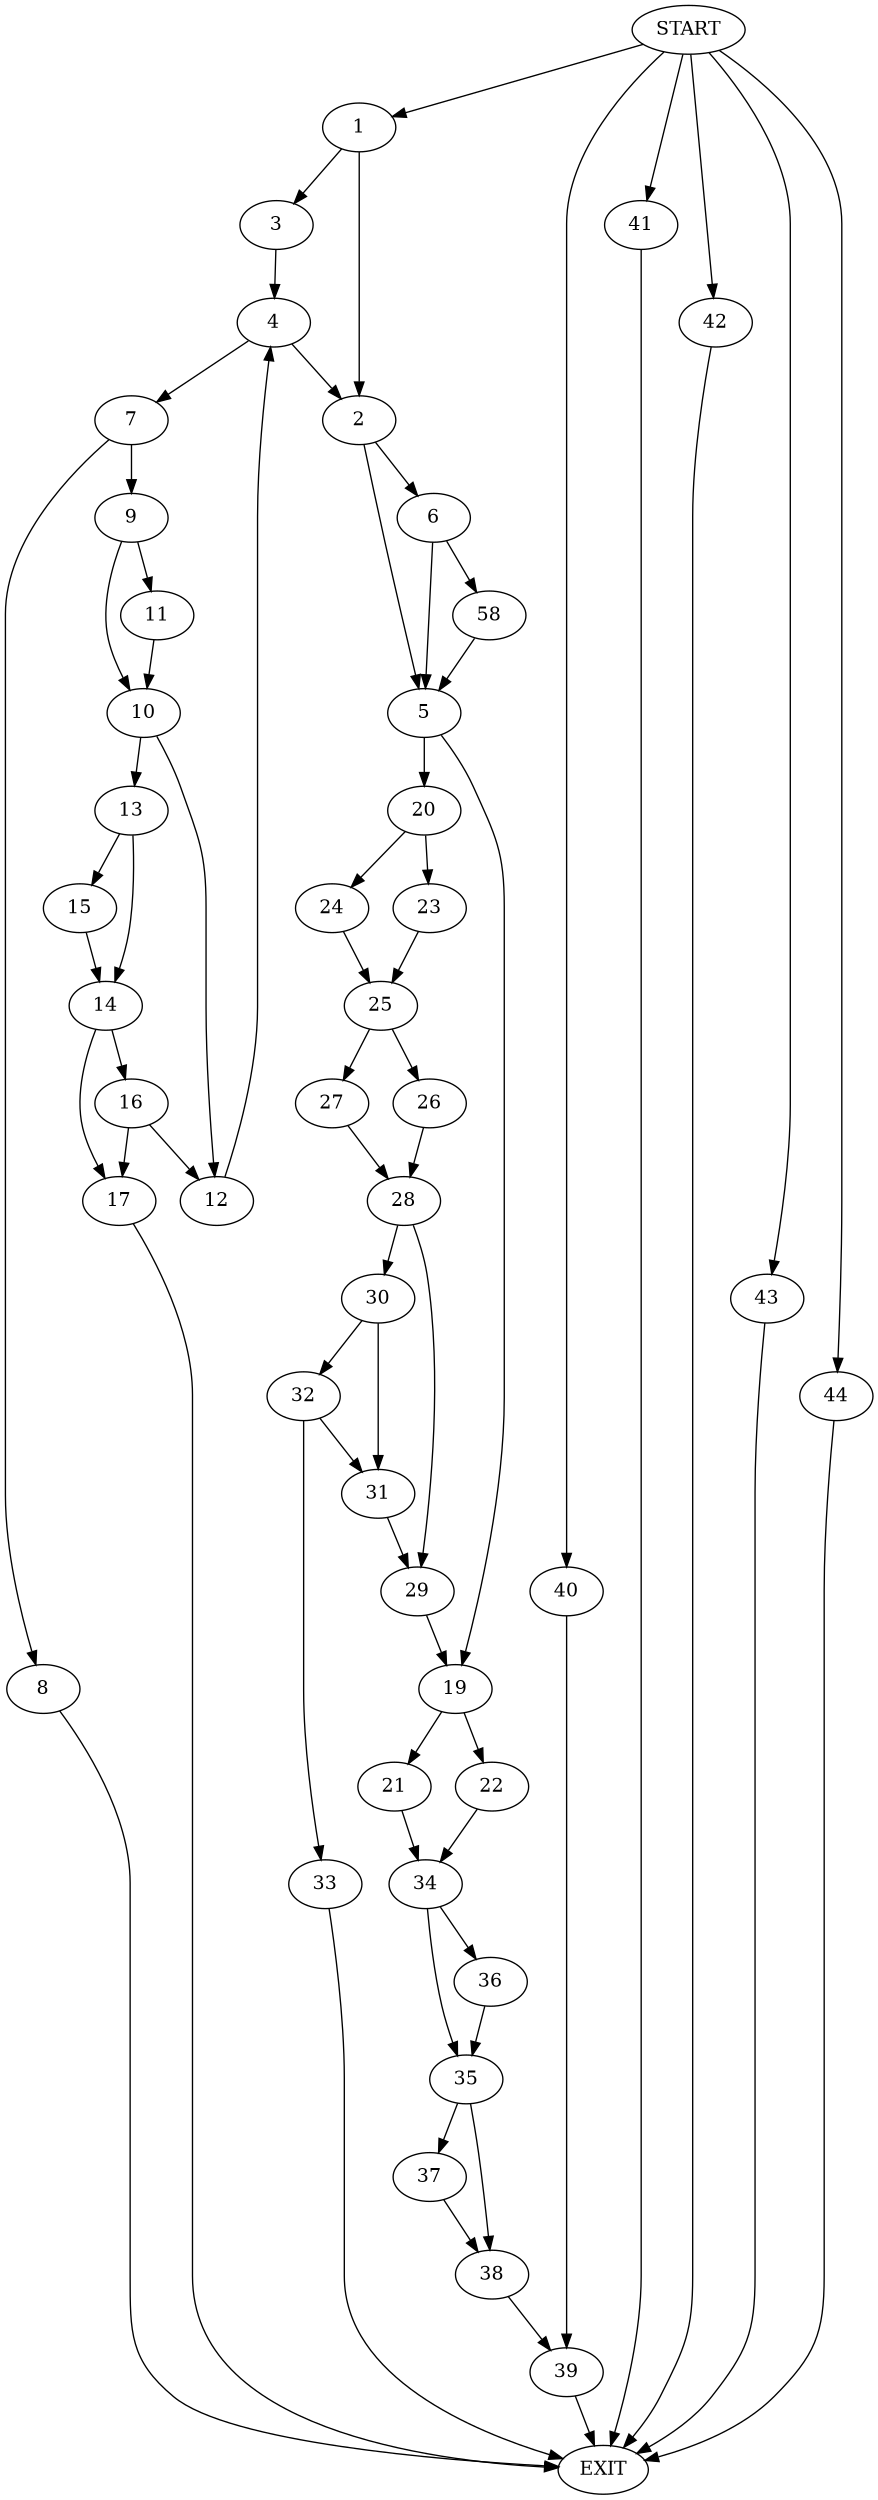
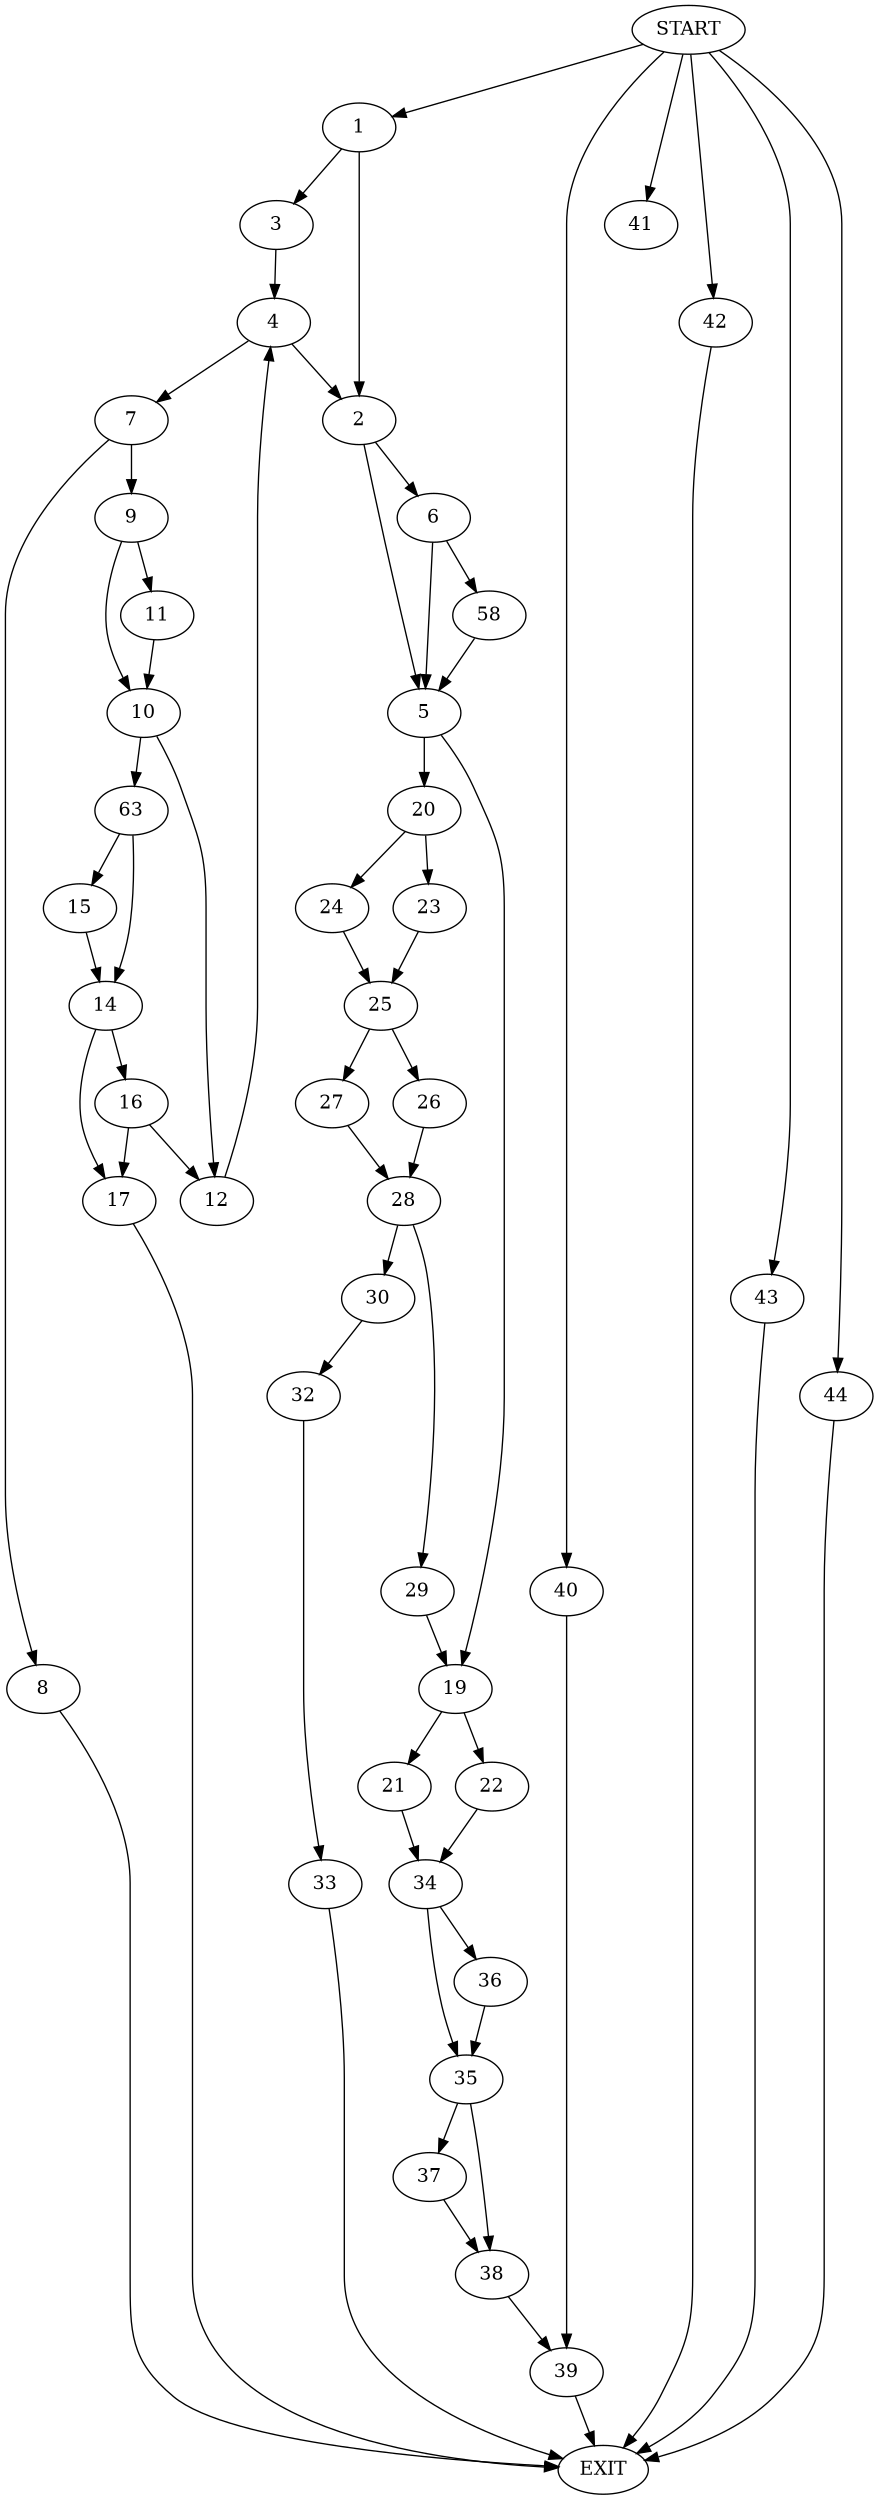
(131, 811) -> (131, 811)
(641, 1342) -> none
(378, 1494) -> none
